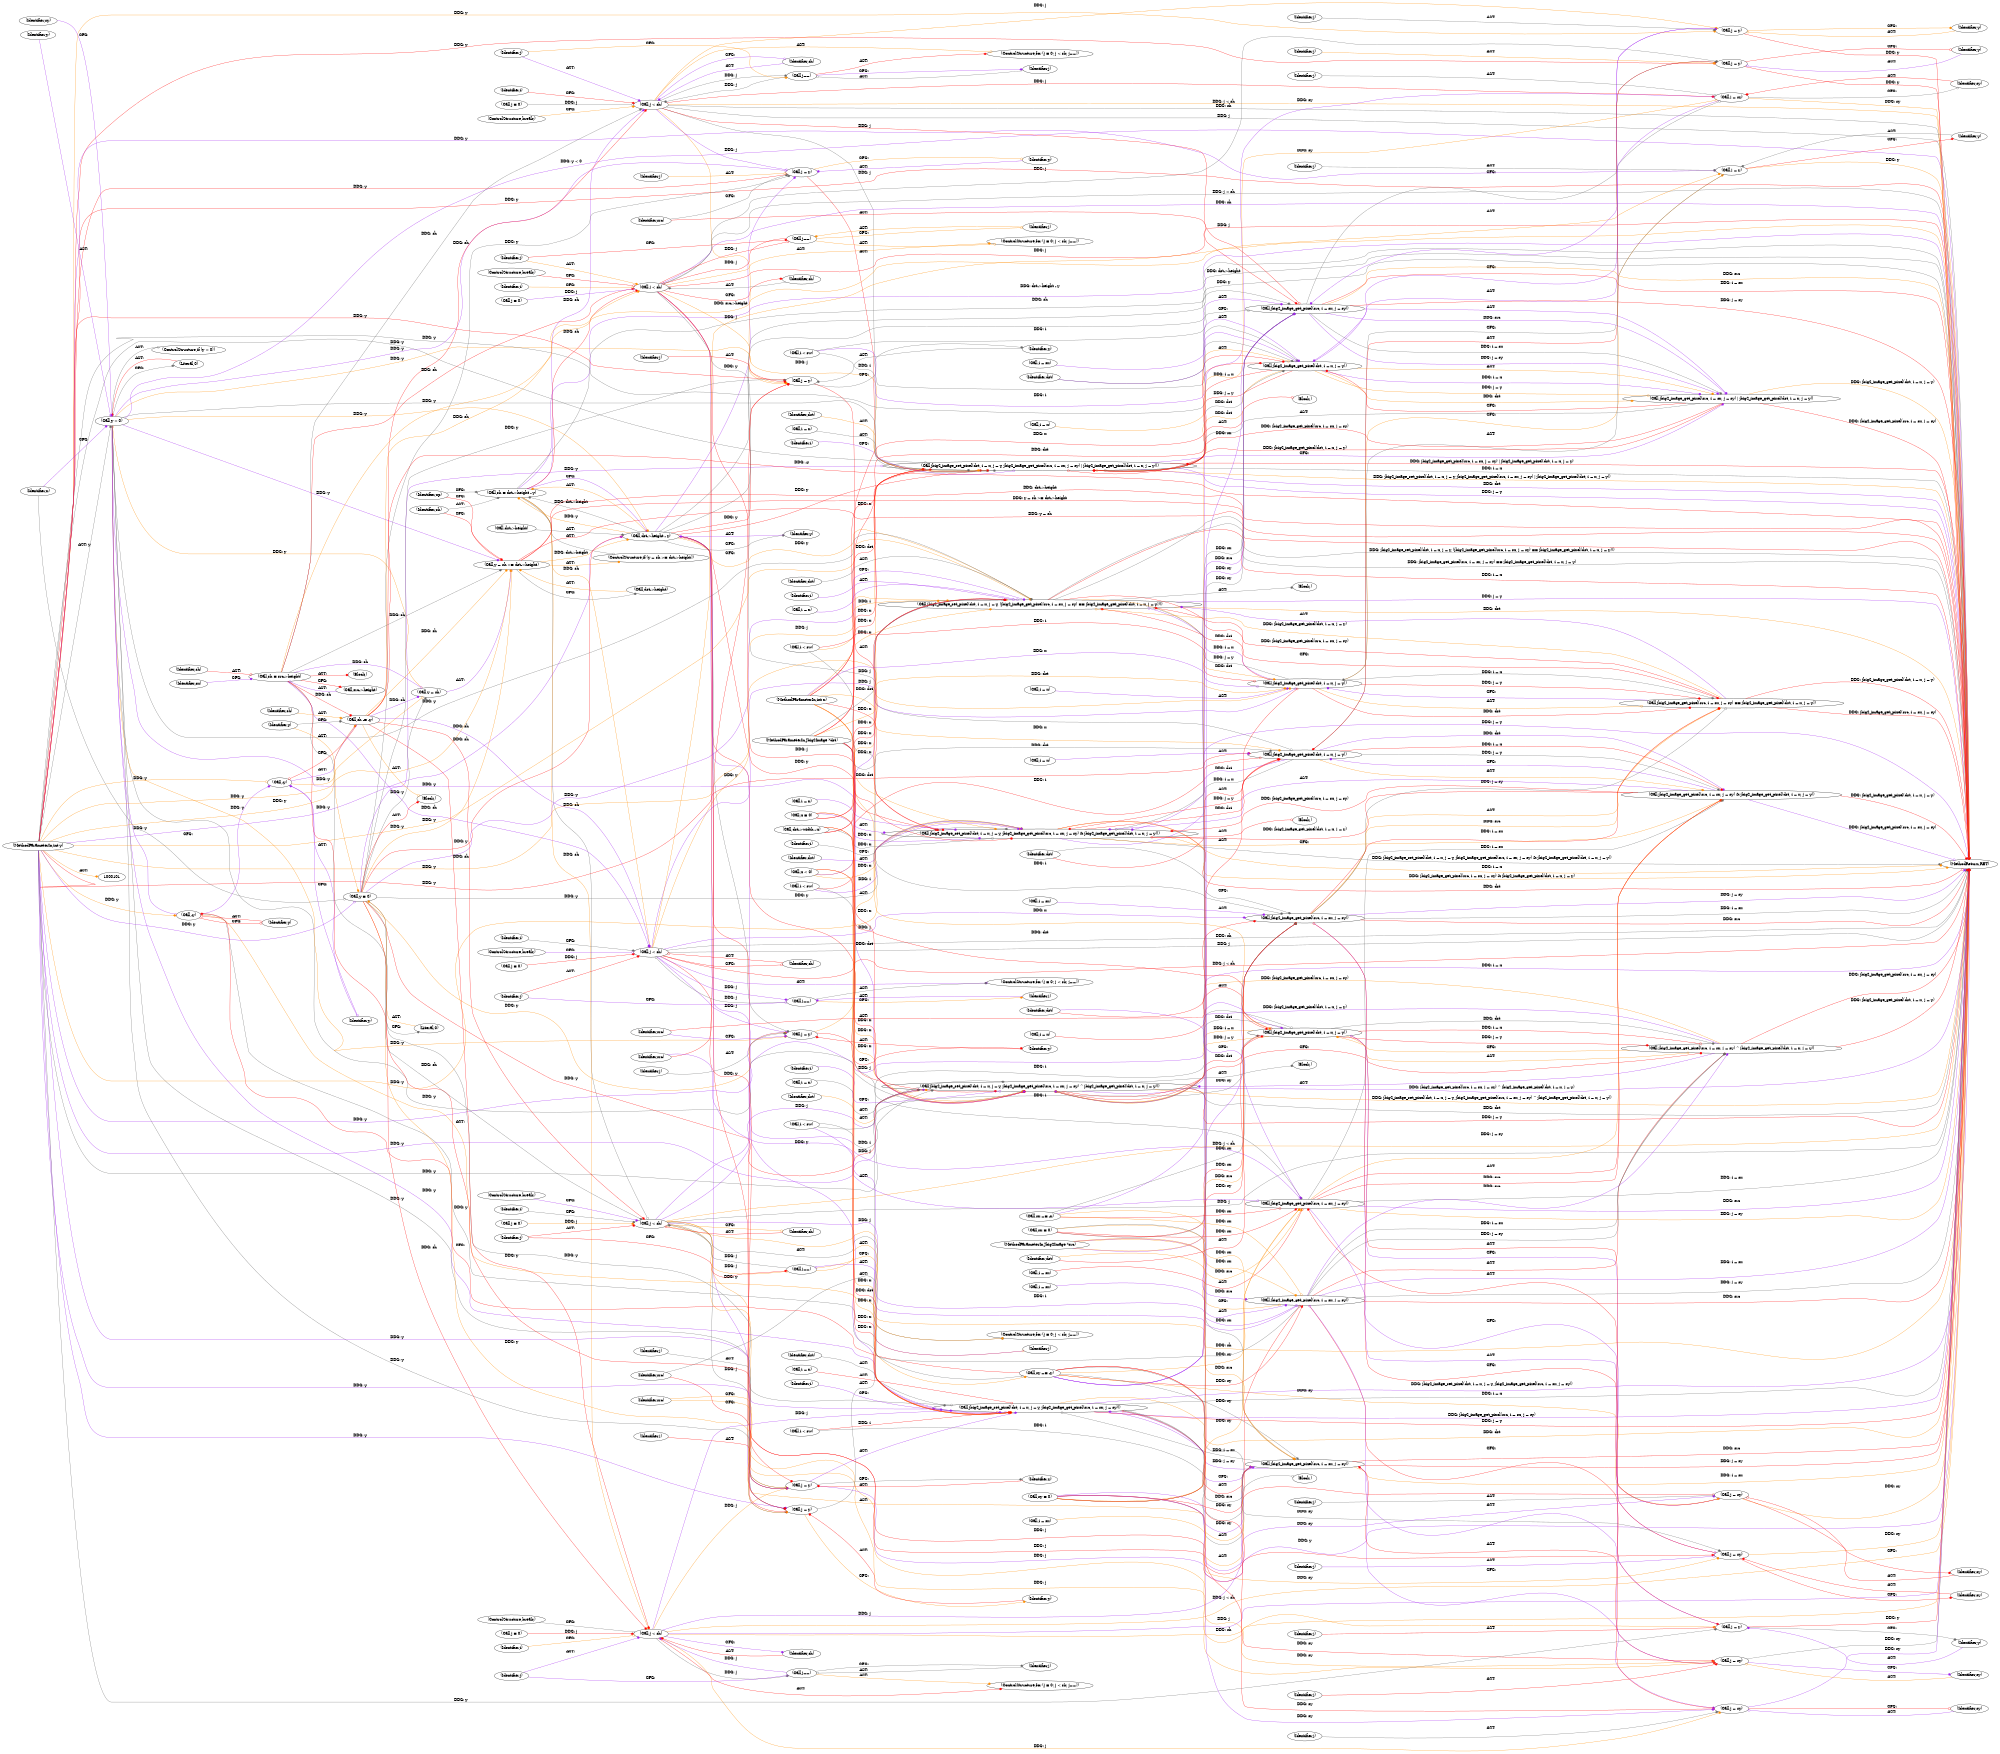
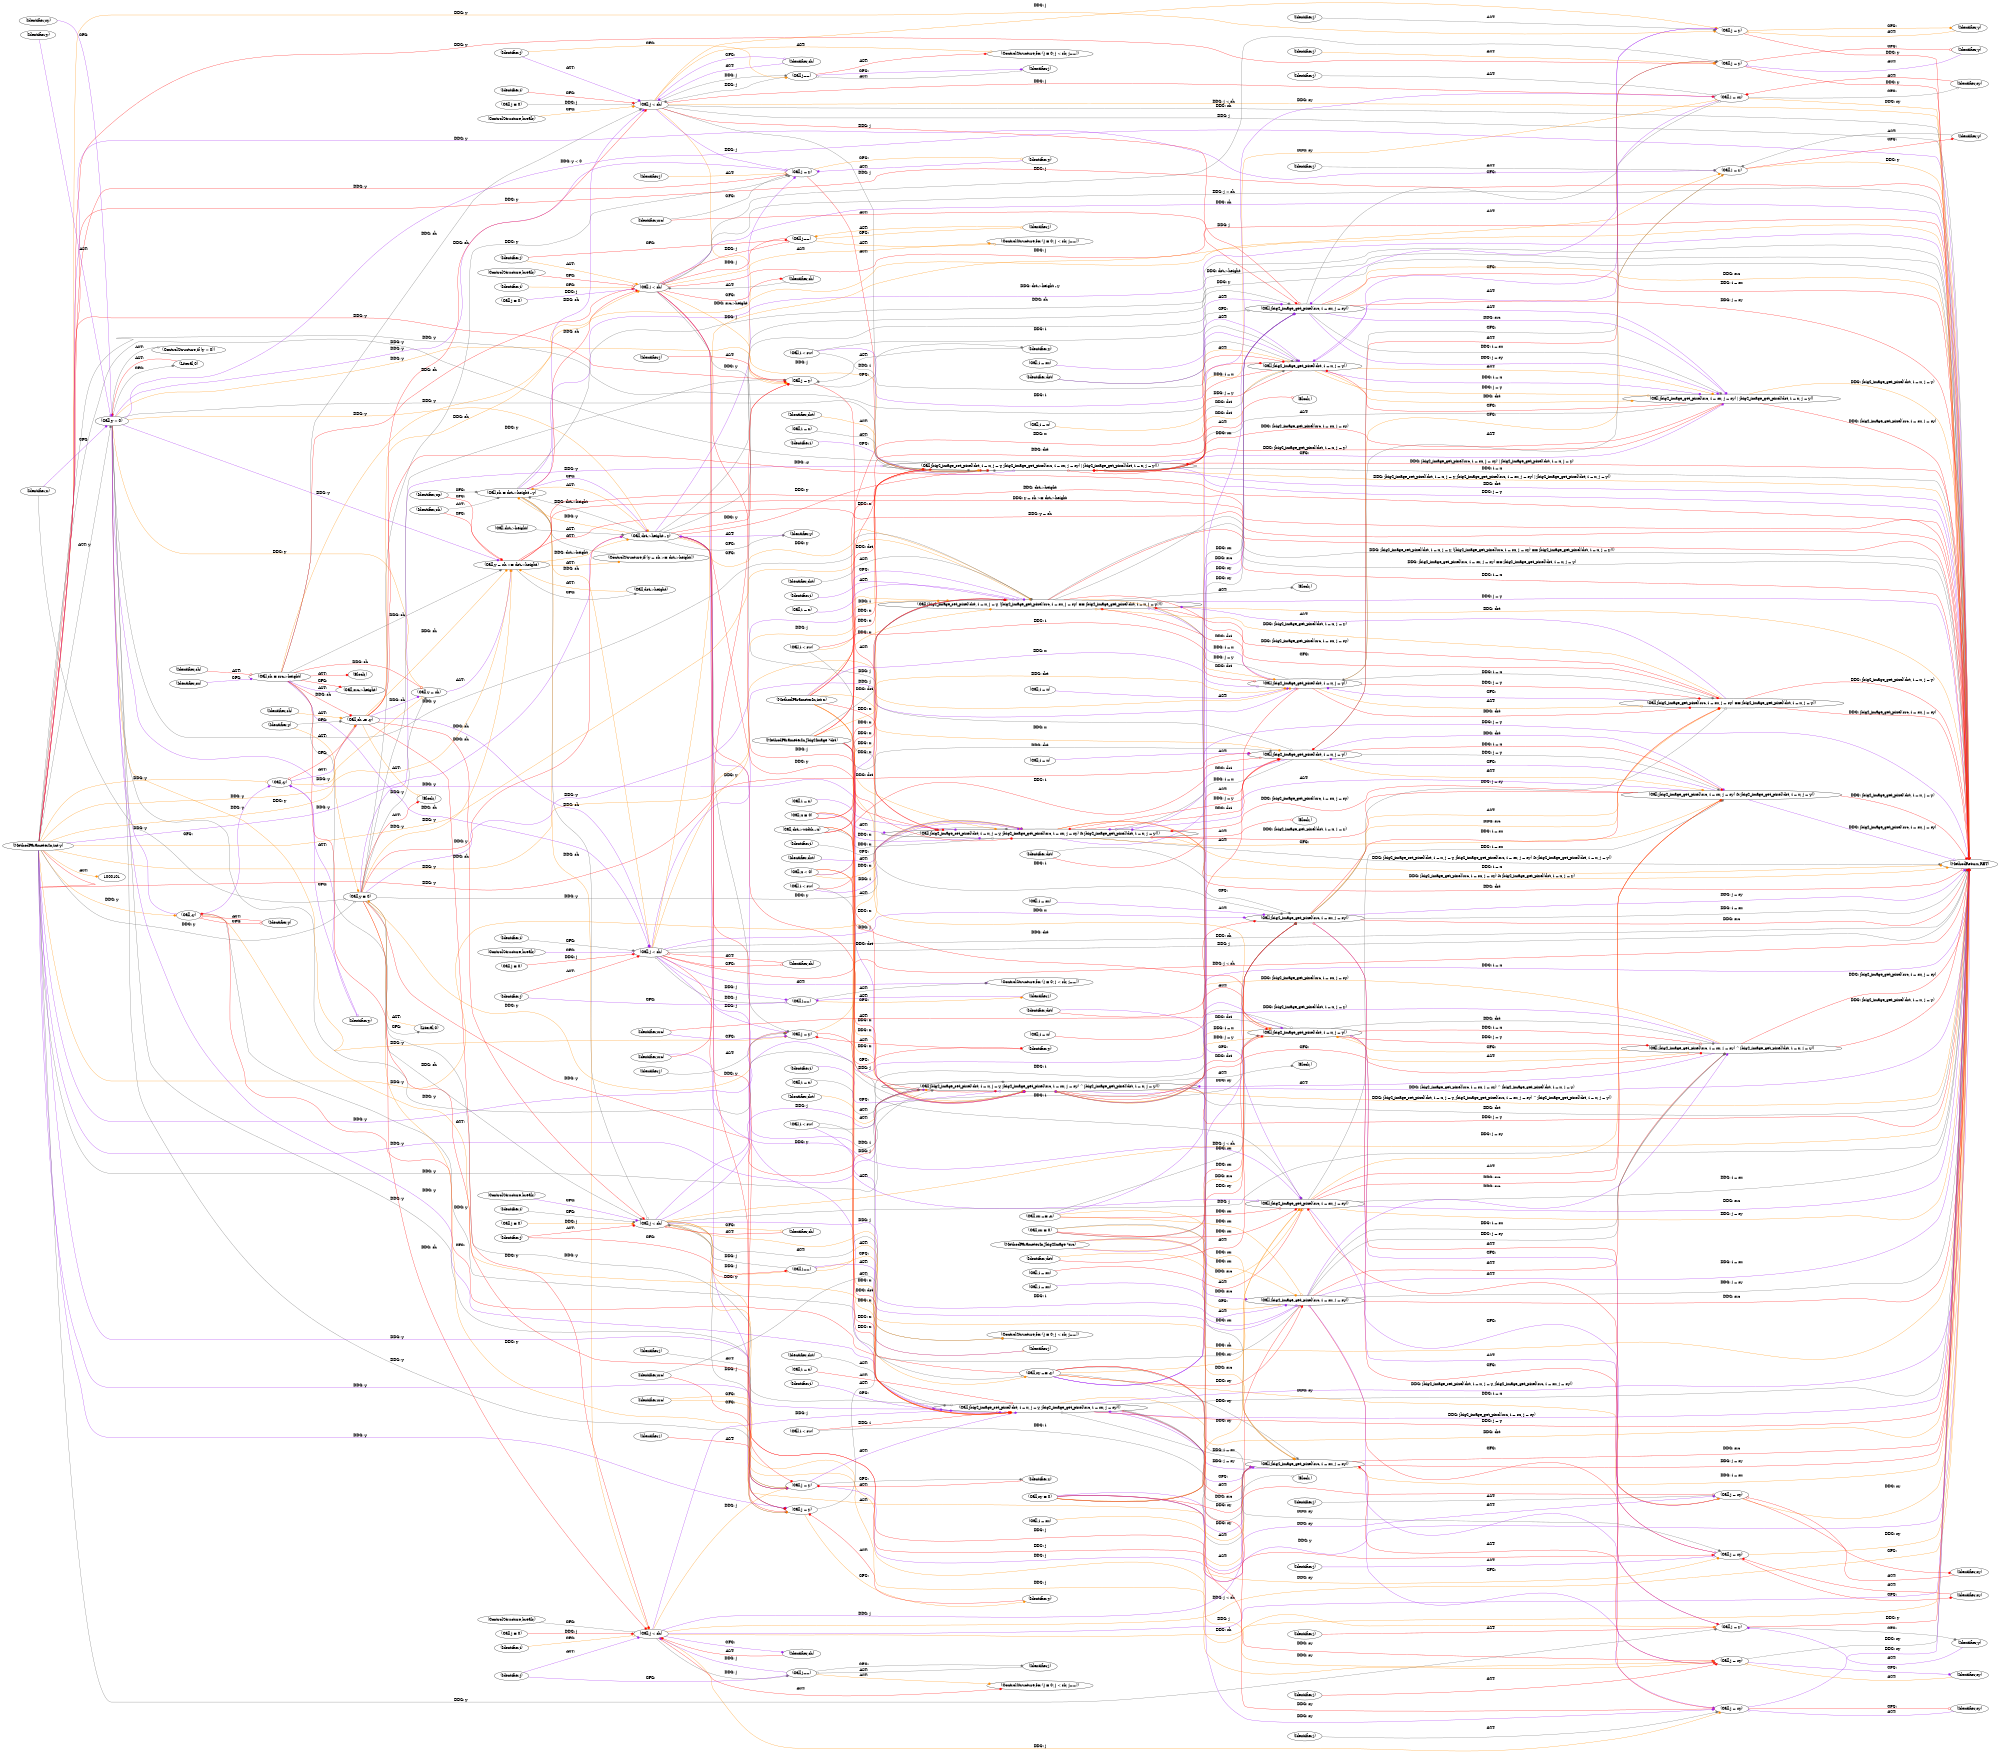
(276, 554) -> (274, 554)
(359, 664) -> (359, 664)
(186, 932) -> (186, 932)
